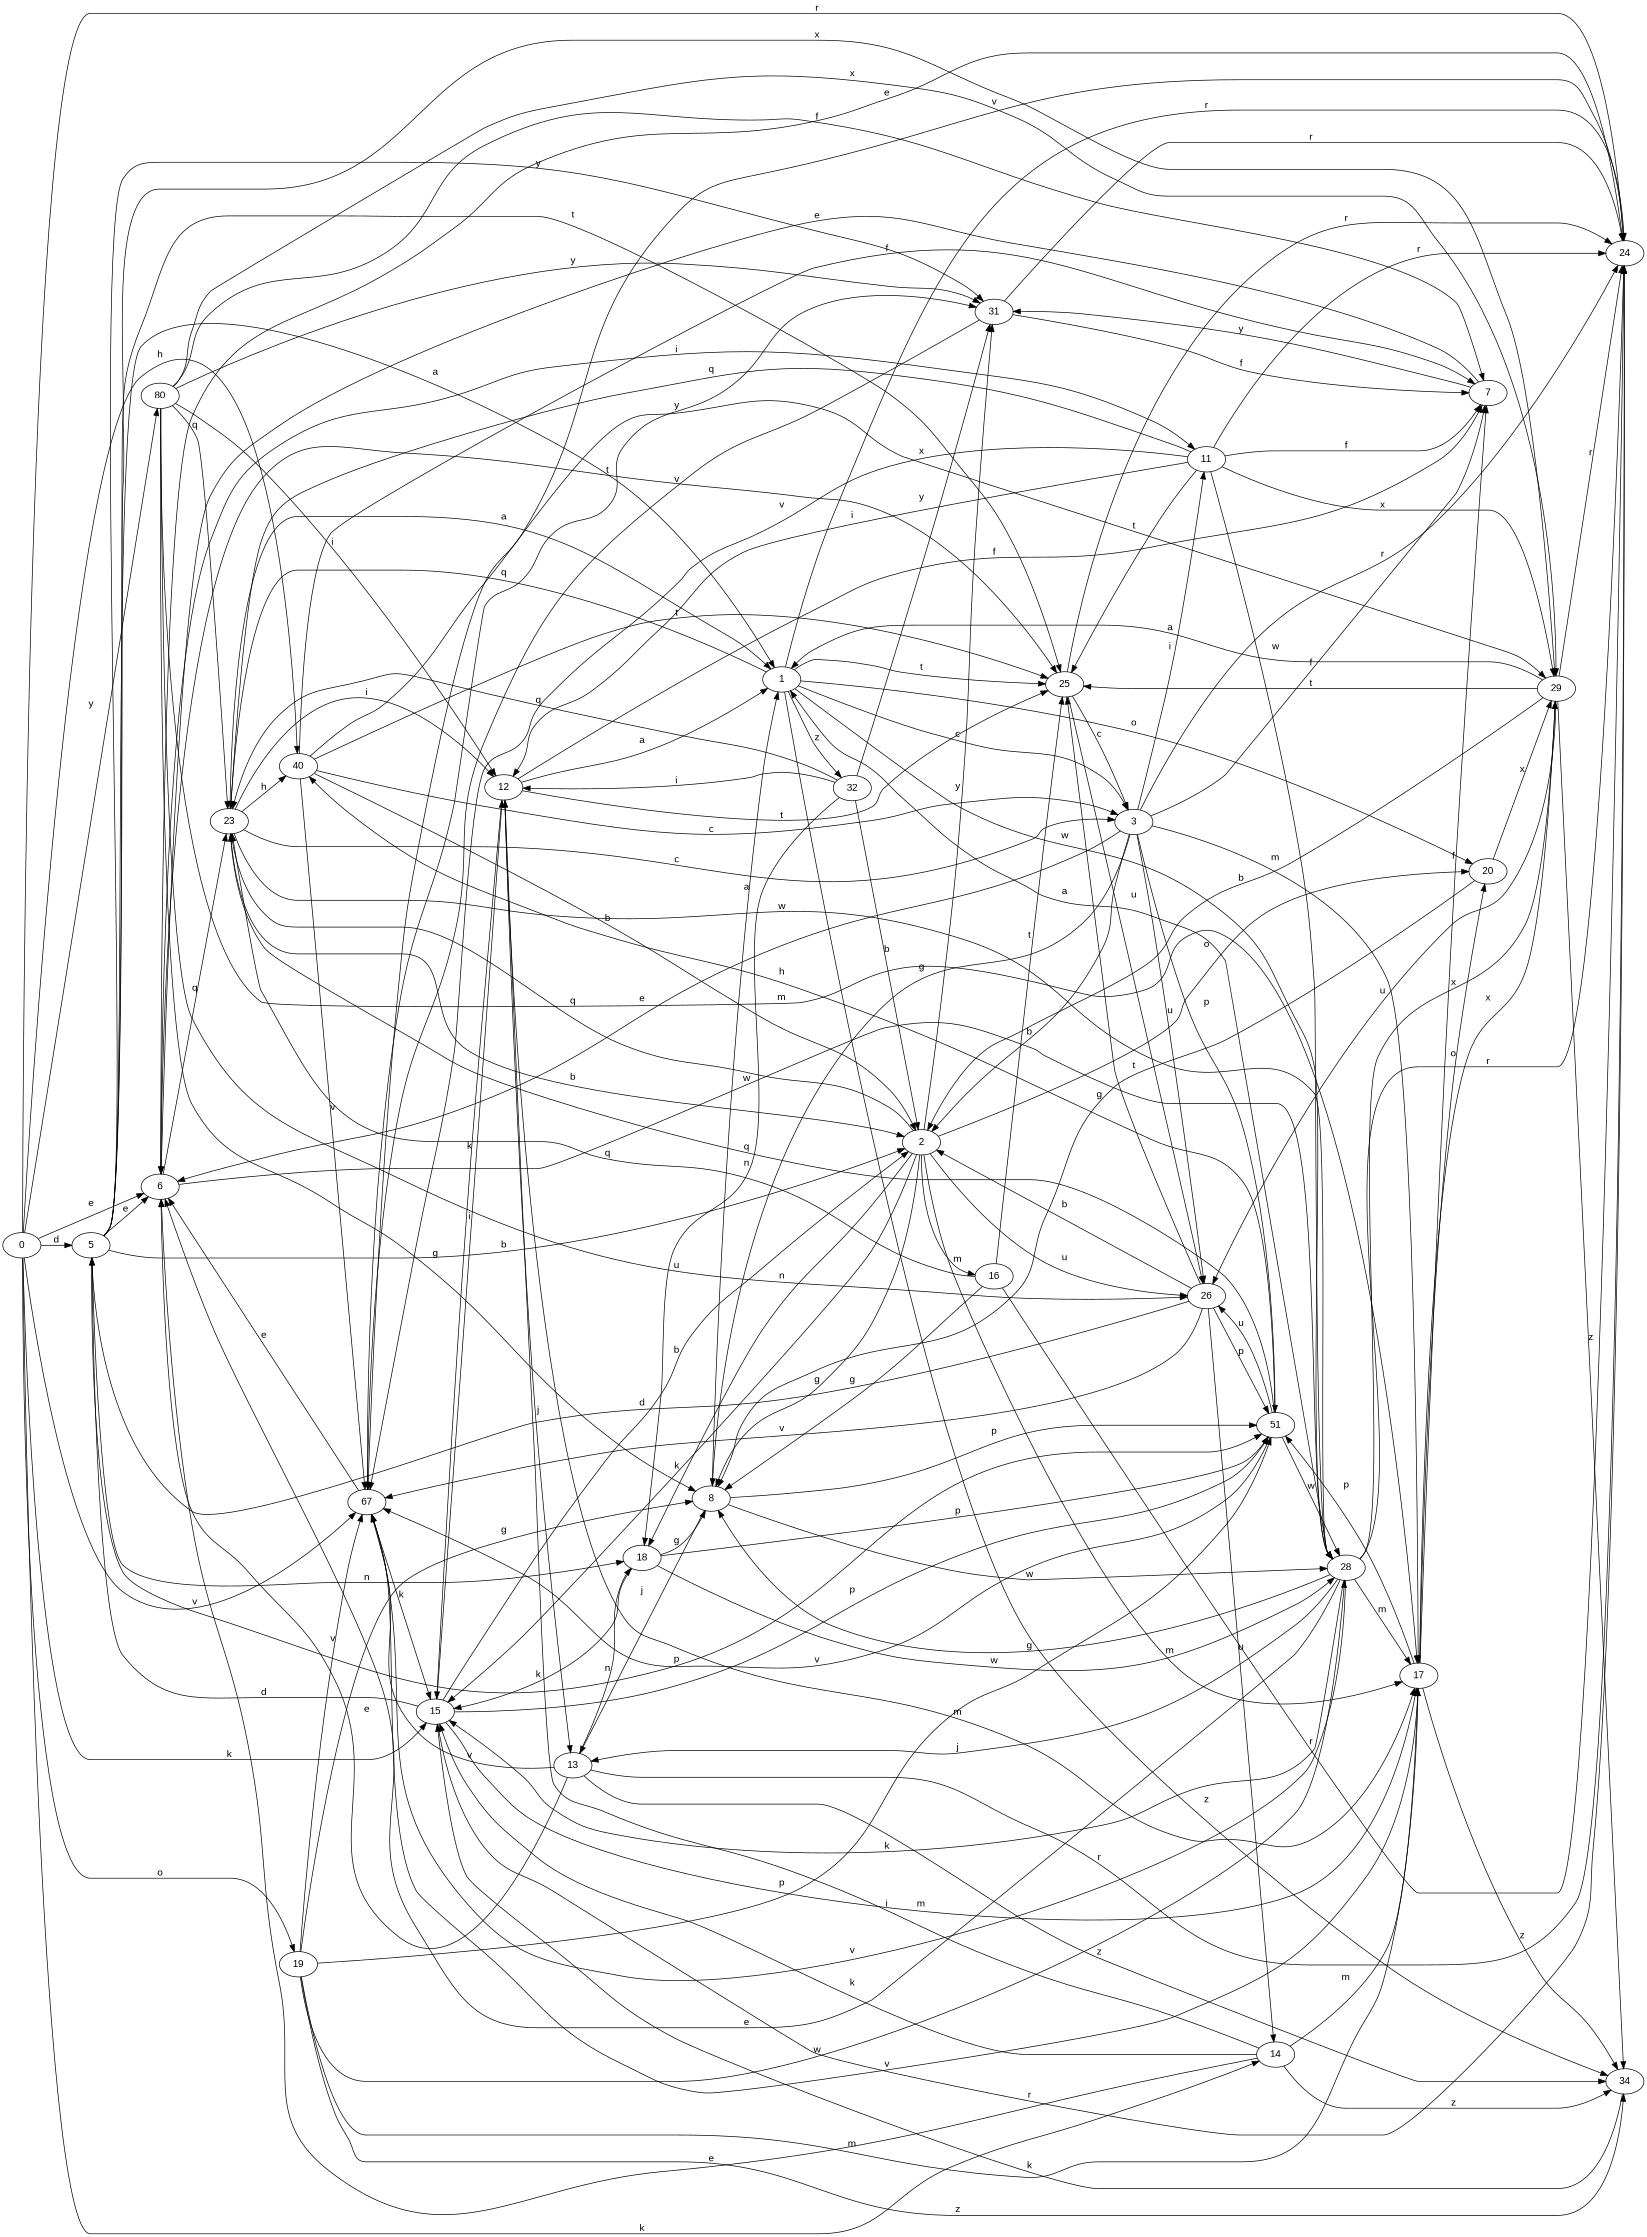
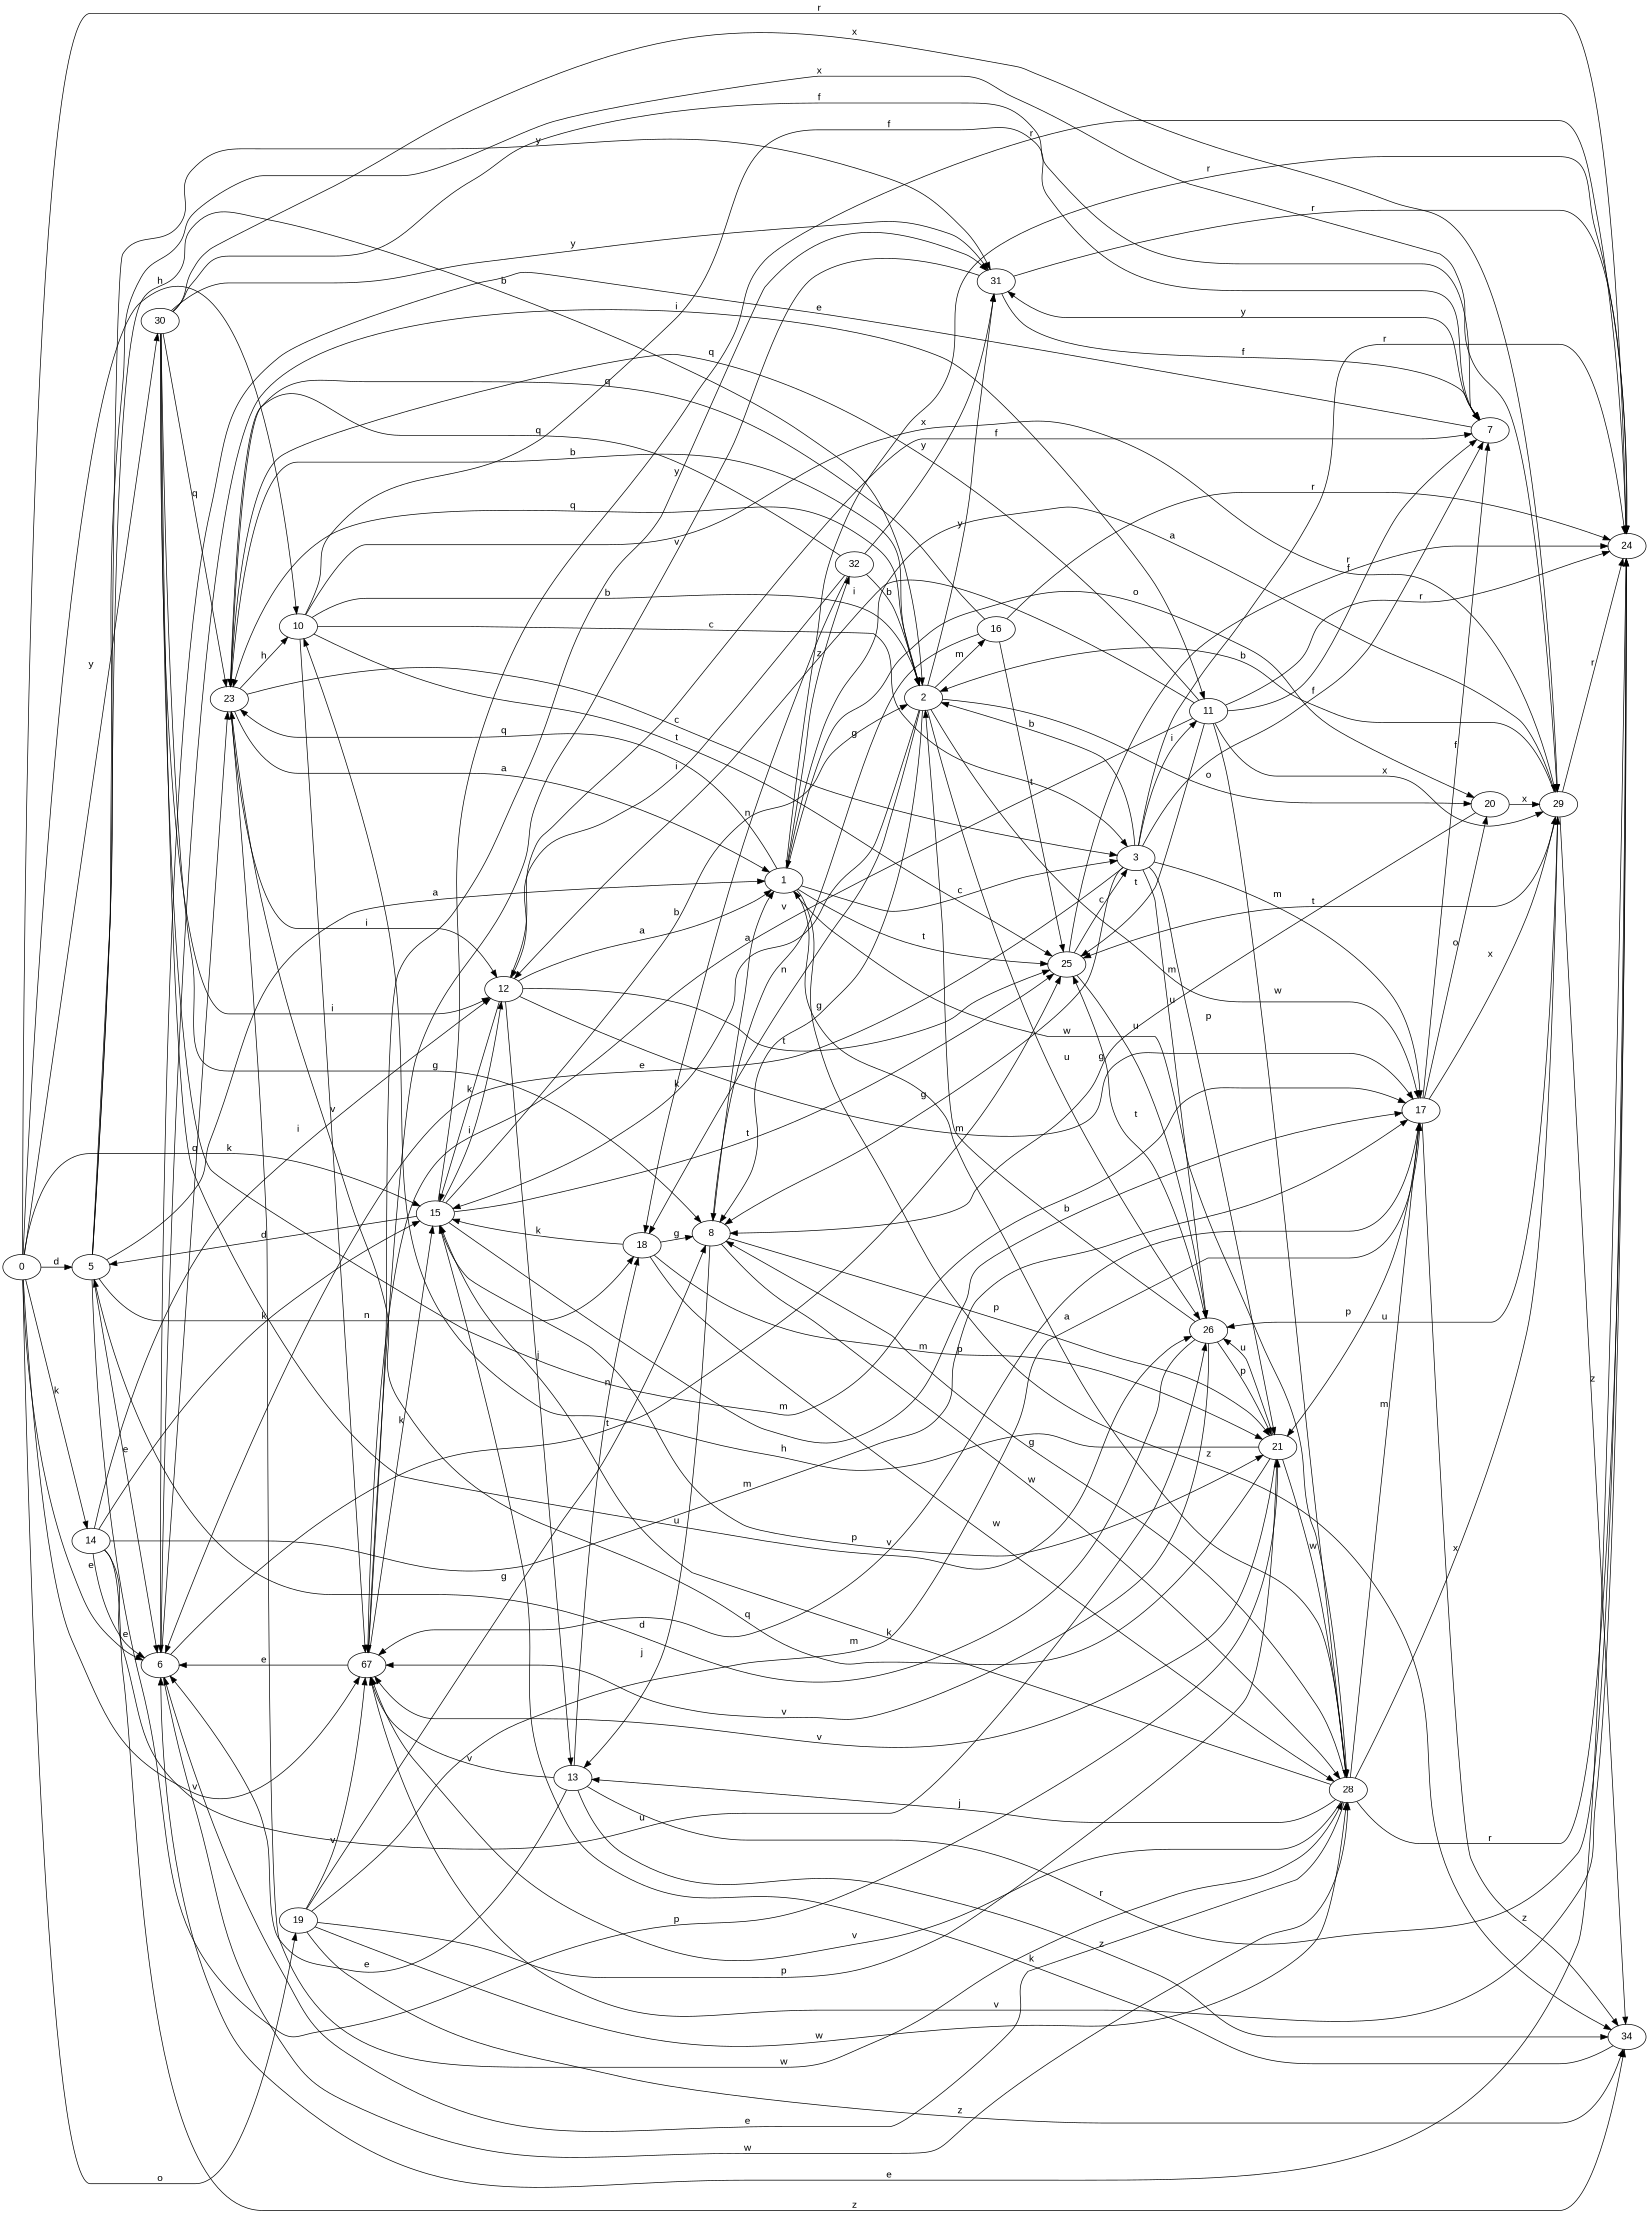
(210, 218) -> (766, 1133)
(160, 396) -> (160, 321)
(298, 766) -> (298, 627)
(1276, 1425) -> (1278, 1447)
(1241, 1672) -> (686, 1818)
